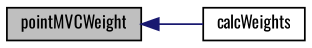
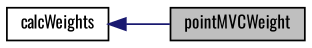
(181, 24) -> (148, 24)
